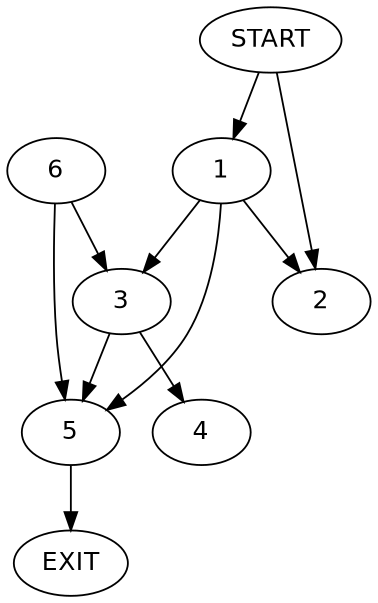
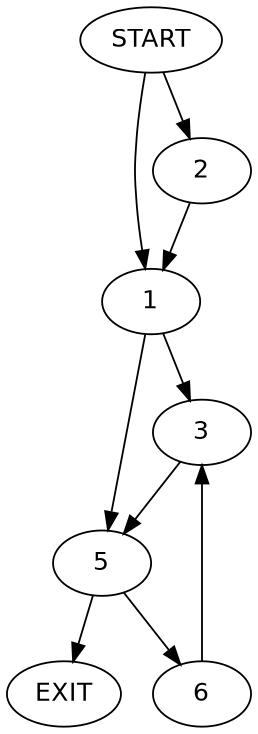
(266, 229) -> (180, 228)
(54, 293) -> (146, 621)
(202, 432) -> none
